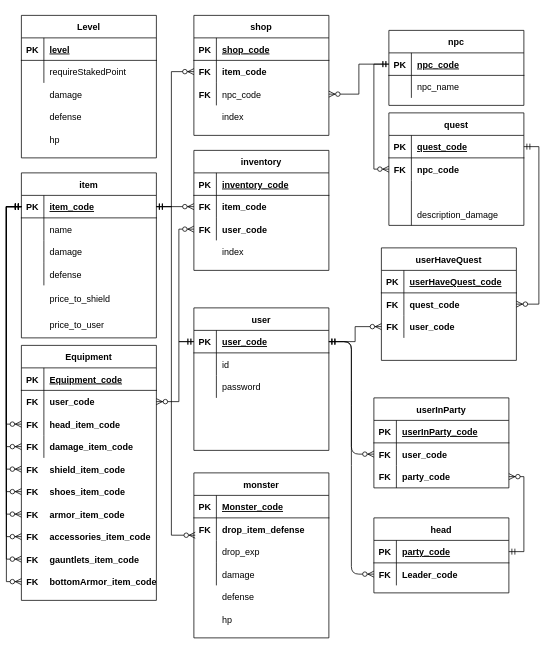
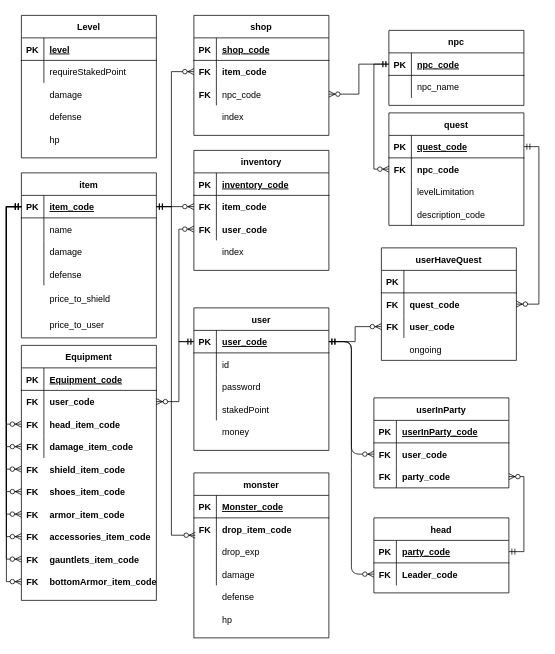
none -> (468, 192)
(460, 215) -> (455, 215)
(460, 282) -> none
none -> (460, 349)
none -> (273, 409)
none -> (273, 432)
(264, 530) -> (256, 530)
